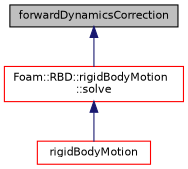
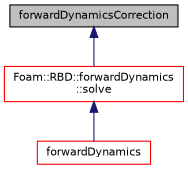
(94, 84) -> (94, 84)
(94, 153) -> (94, 153)
